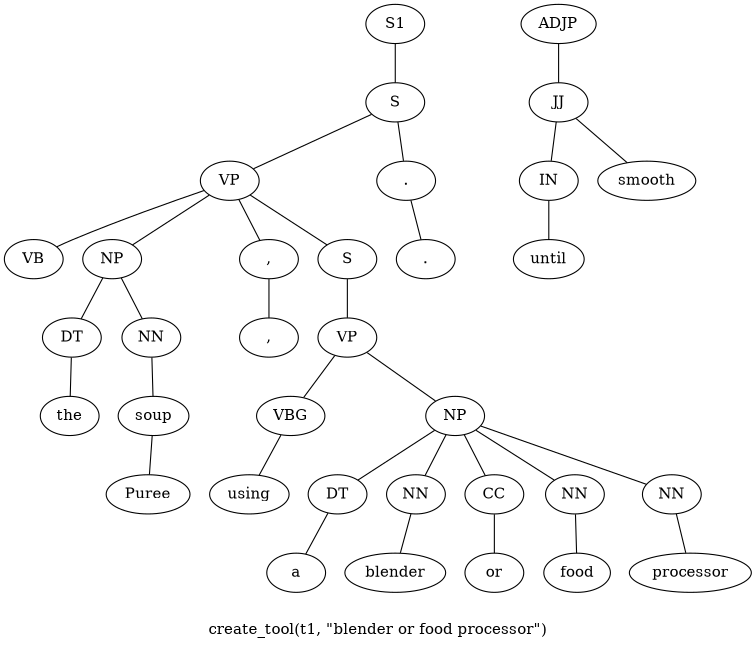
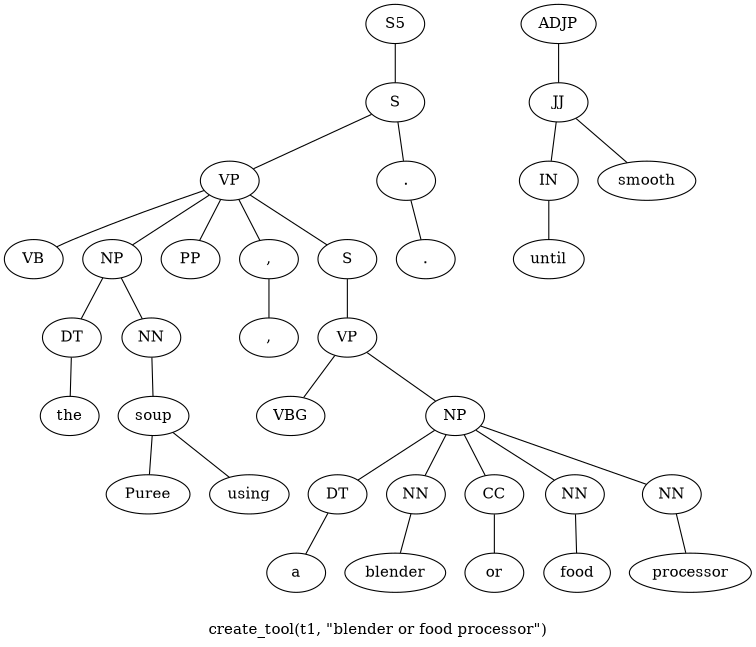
(395, 24) -> (395, 24)
none -> (191, 259)
(270, 455) -> (201, 455)
